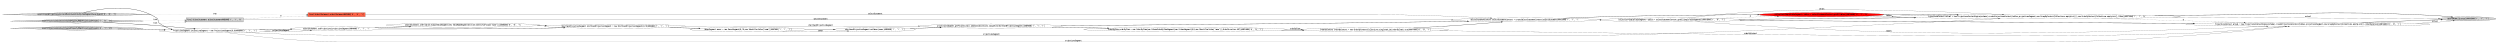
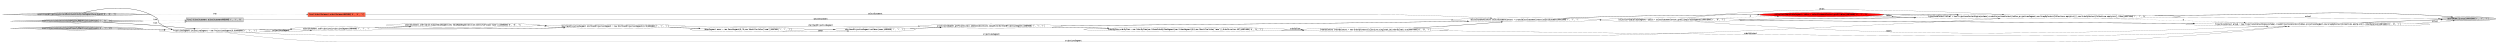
(275, 17) -> none
